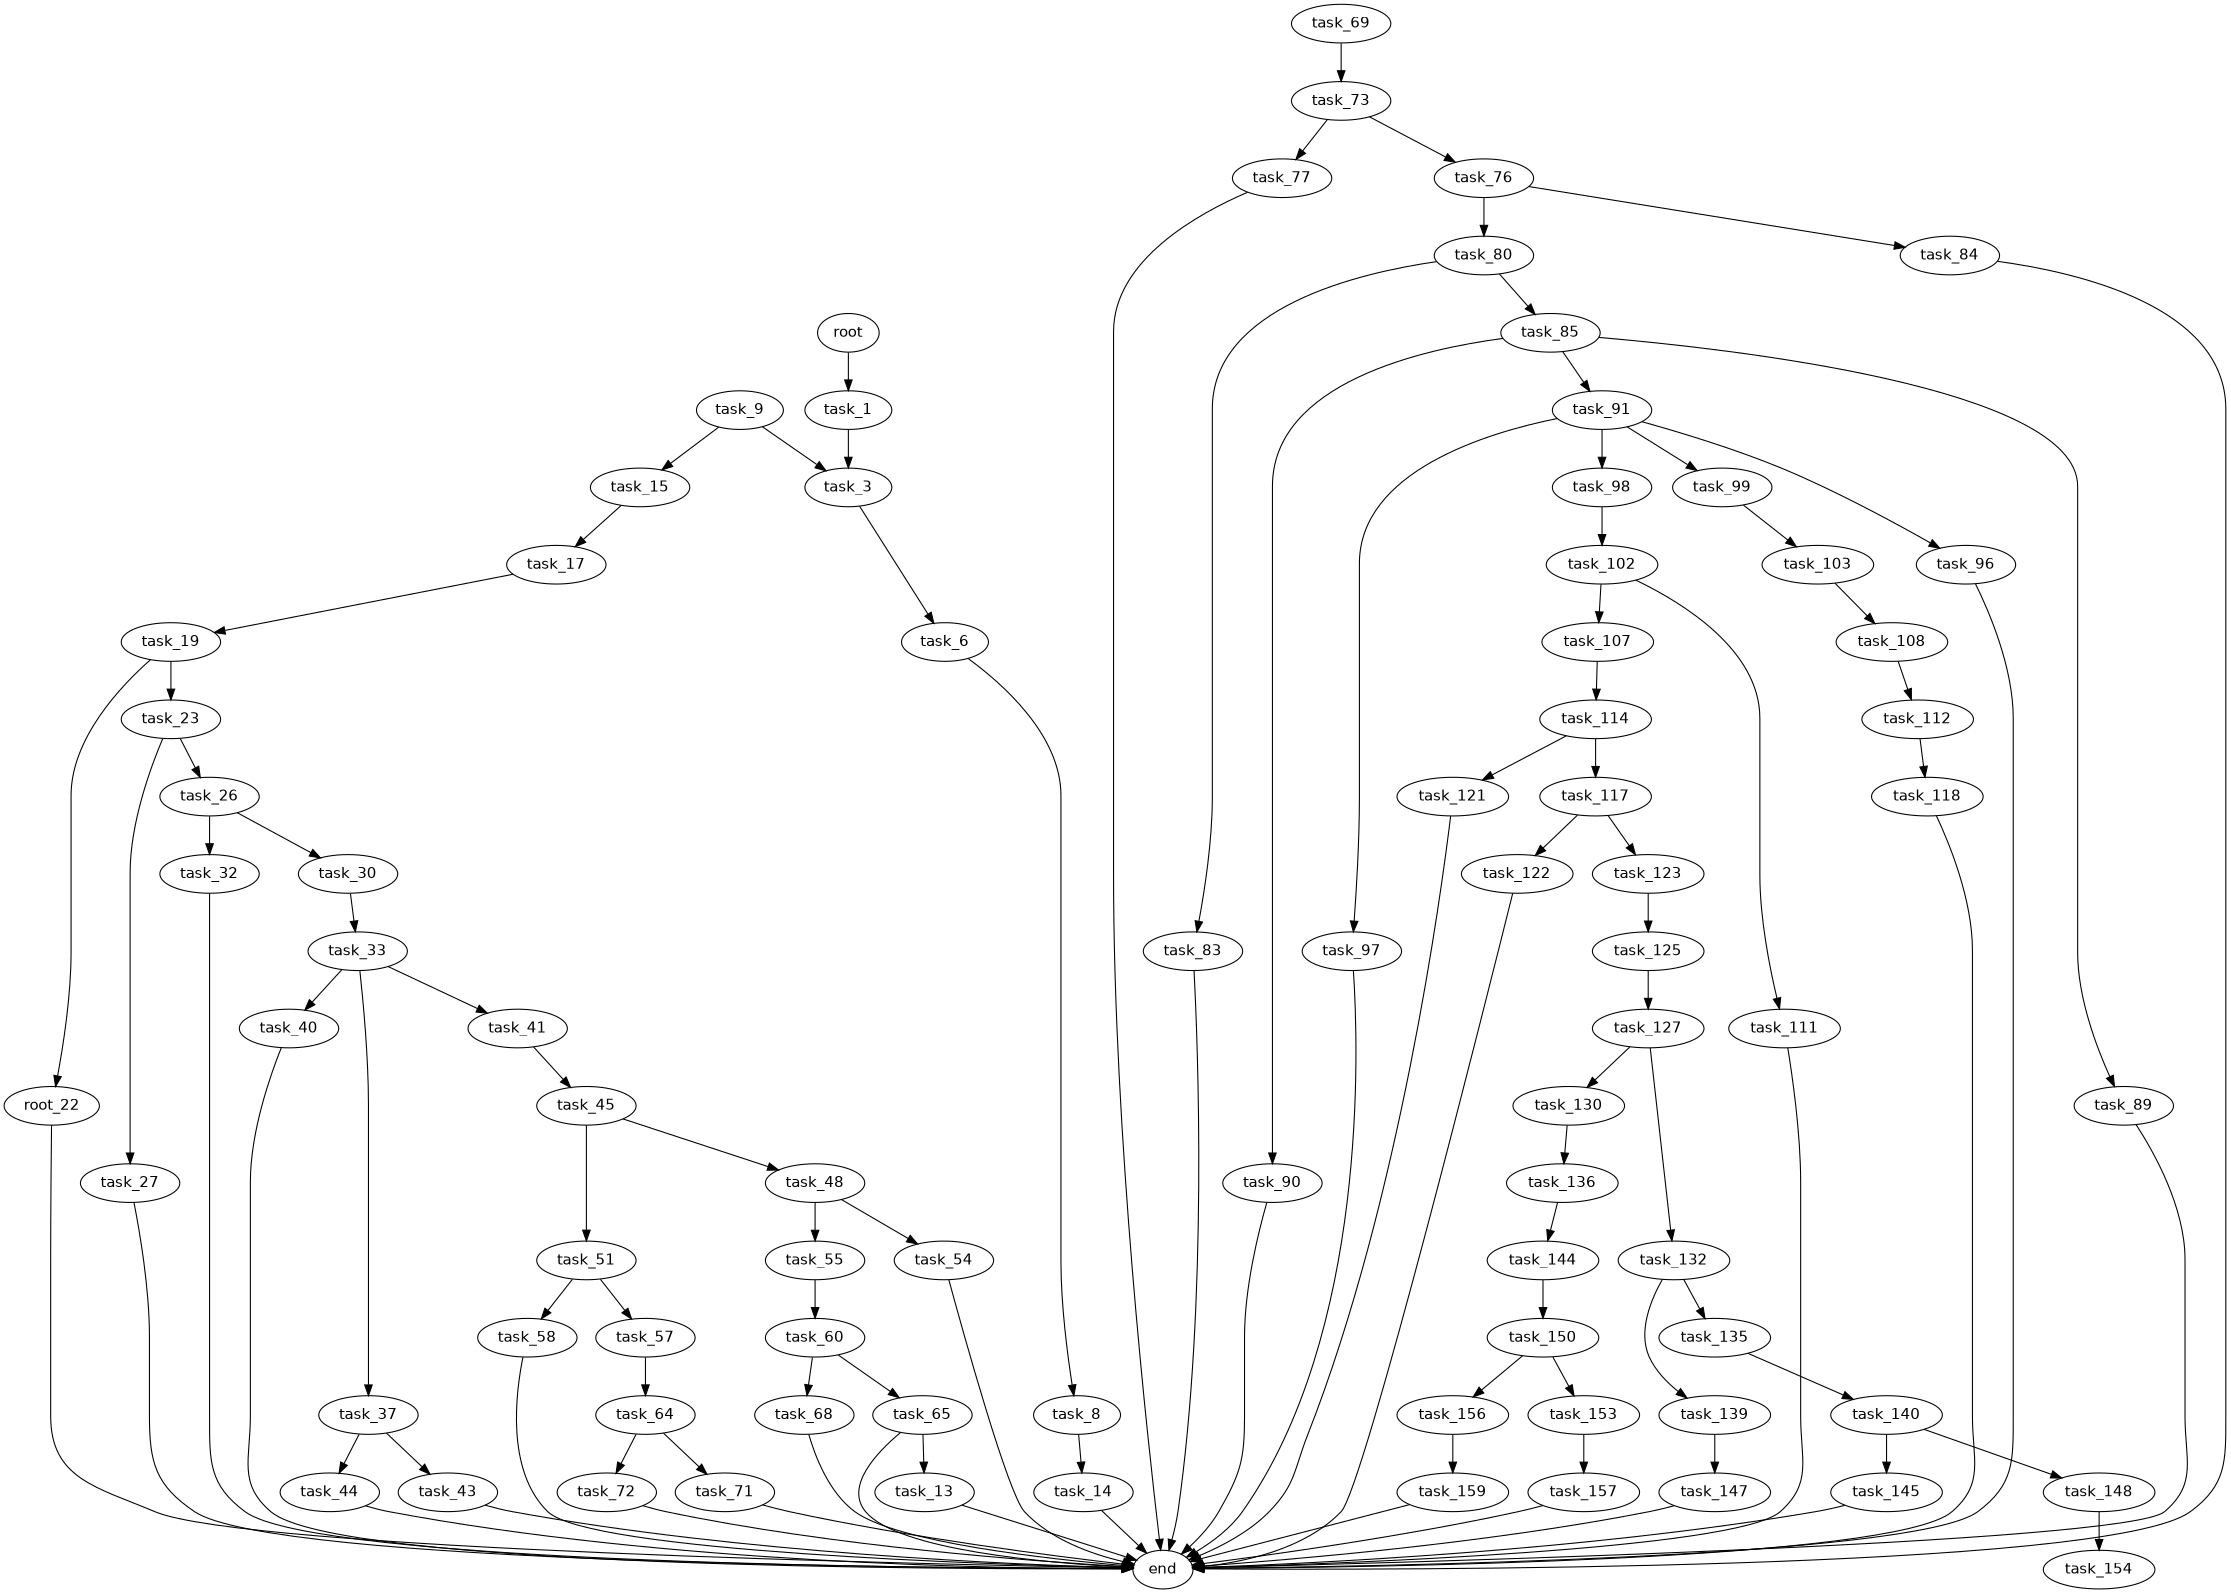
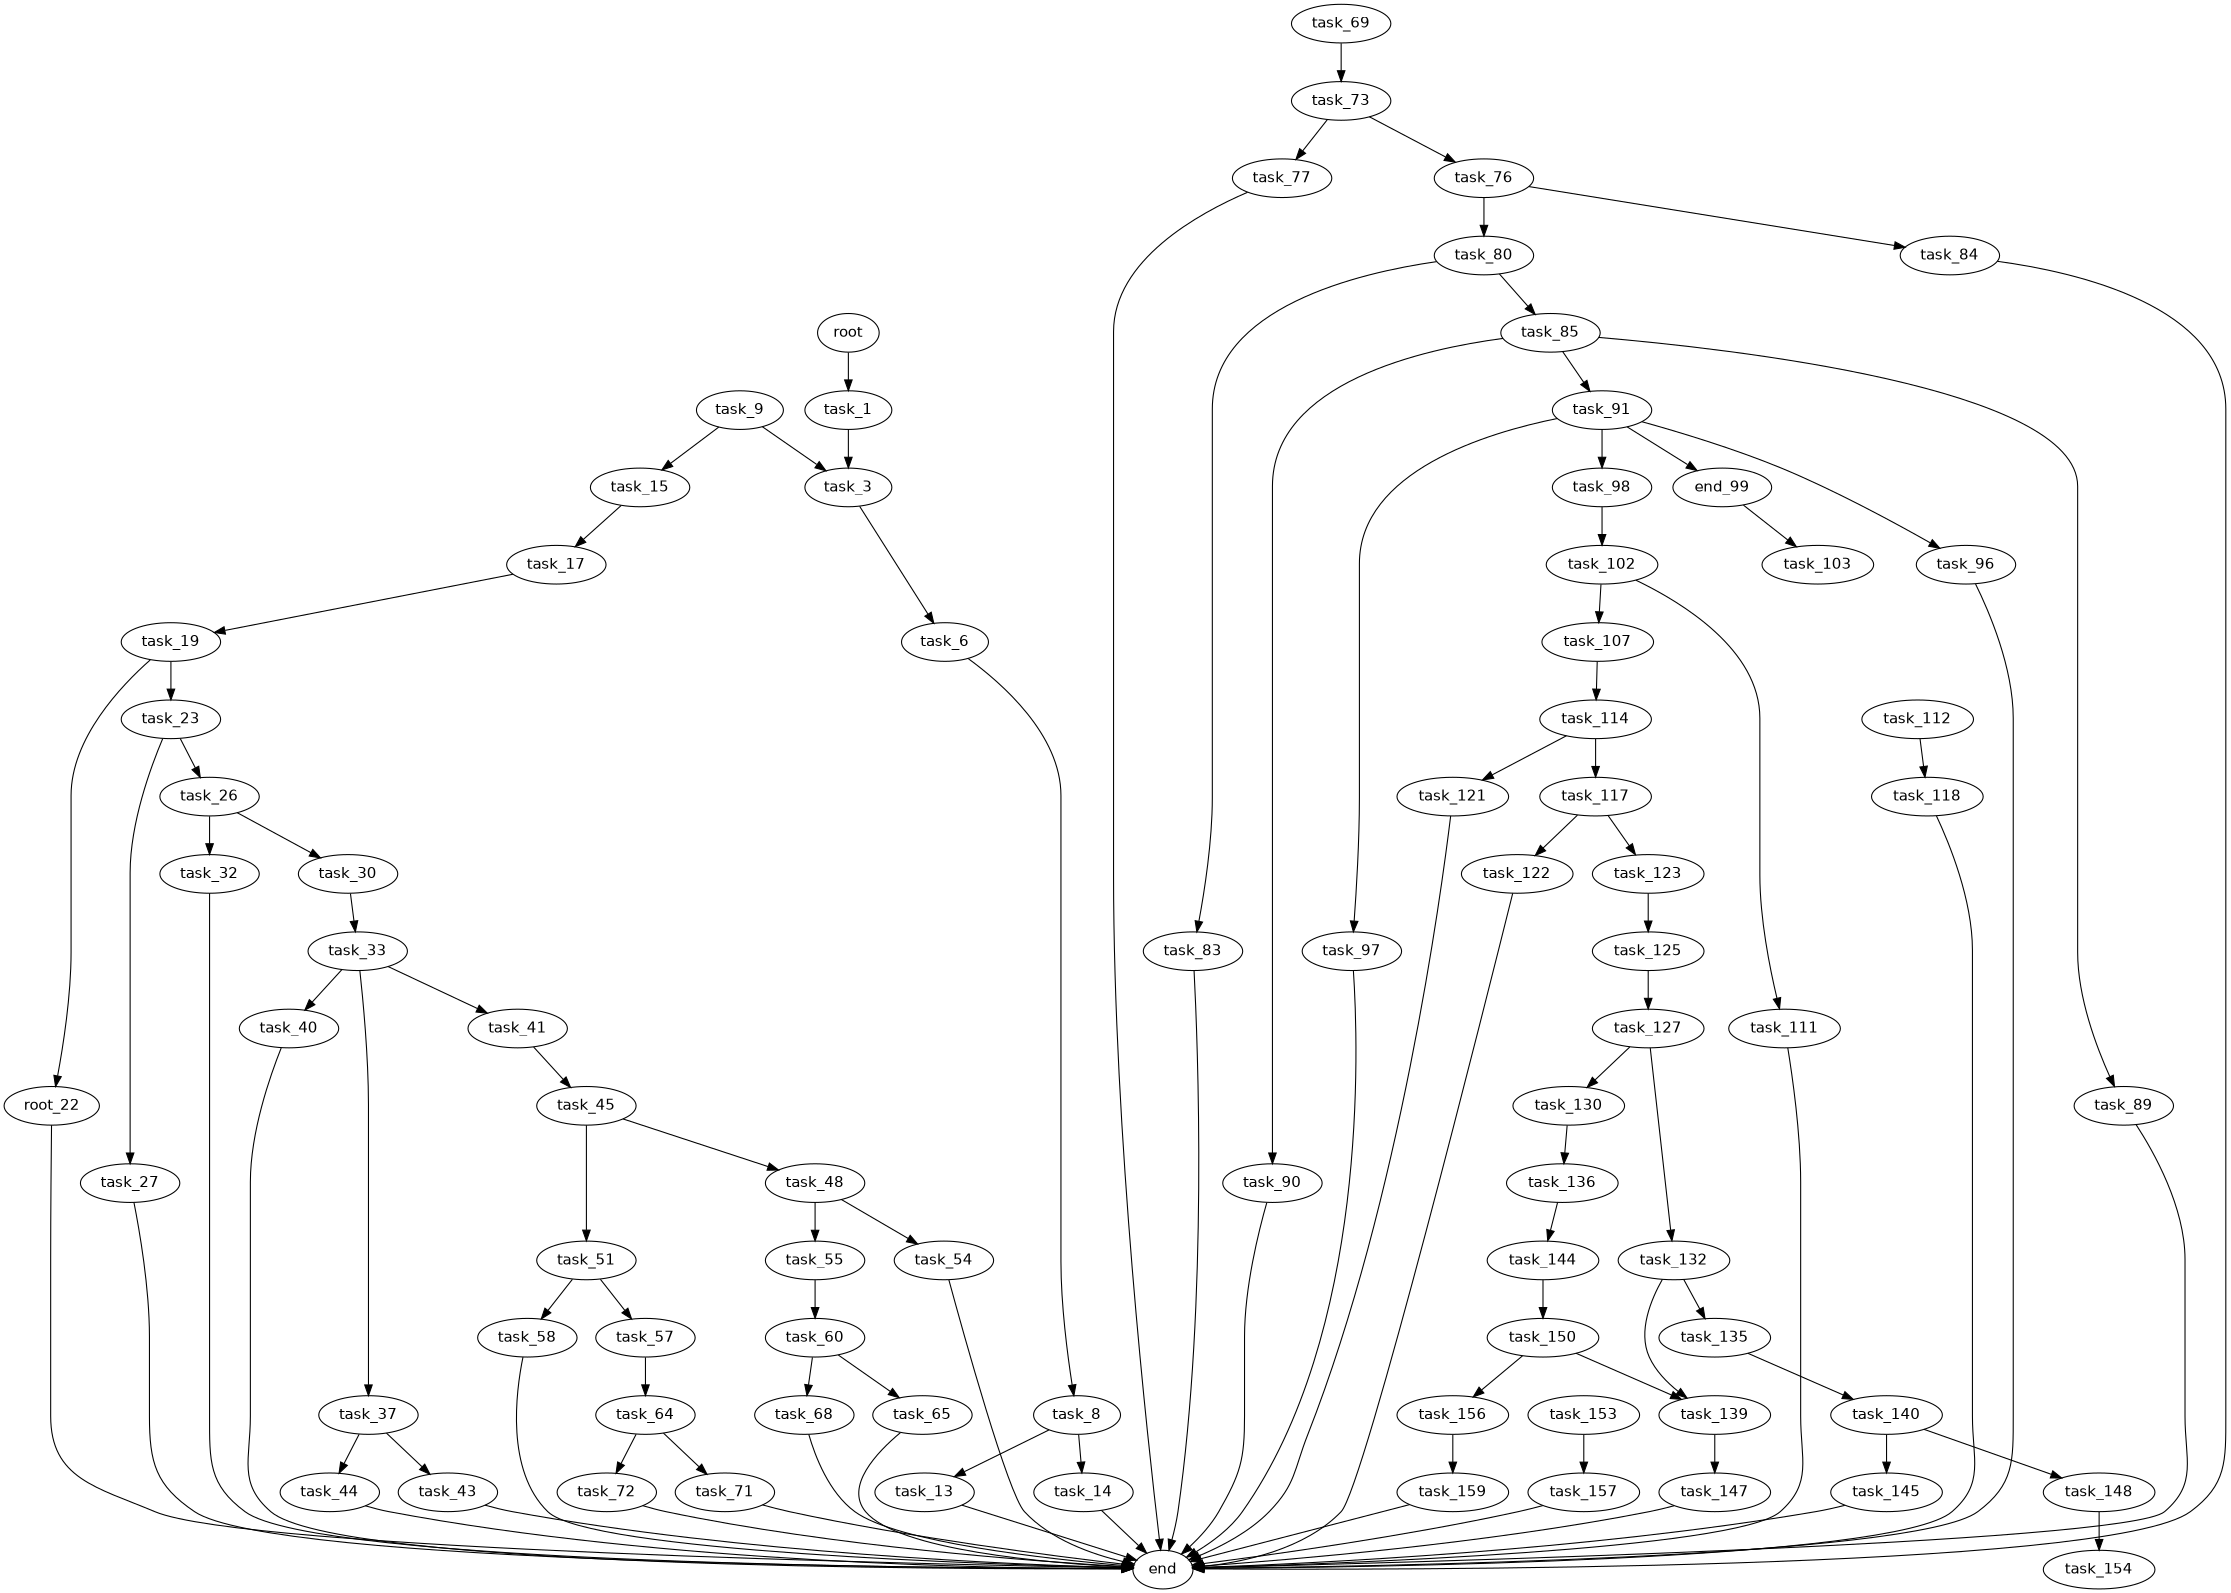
(1722, 487) -> (1722, 487)
(1892, 642) -> none
(1561, 1372) -> (1624, 1374)
(923, 1448) -> (1007, 1451)
